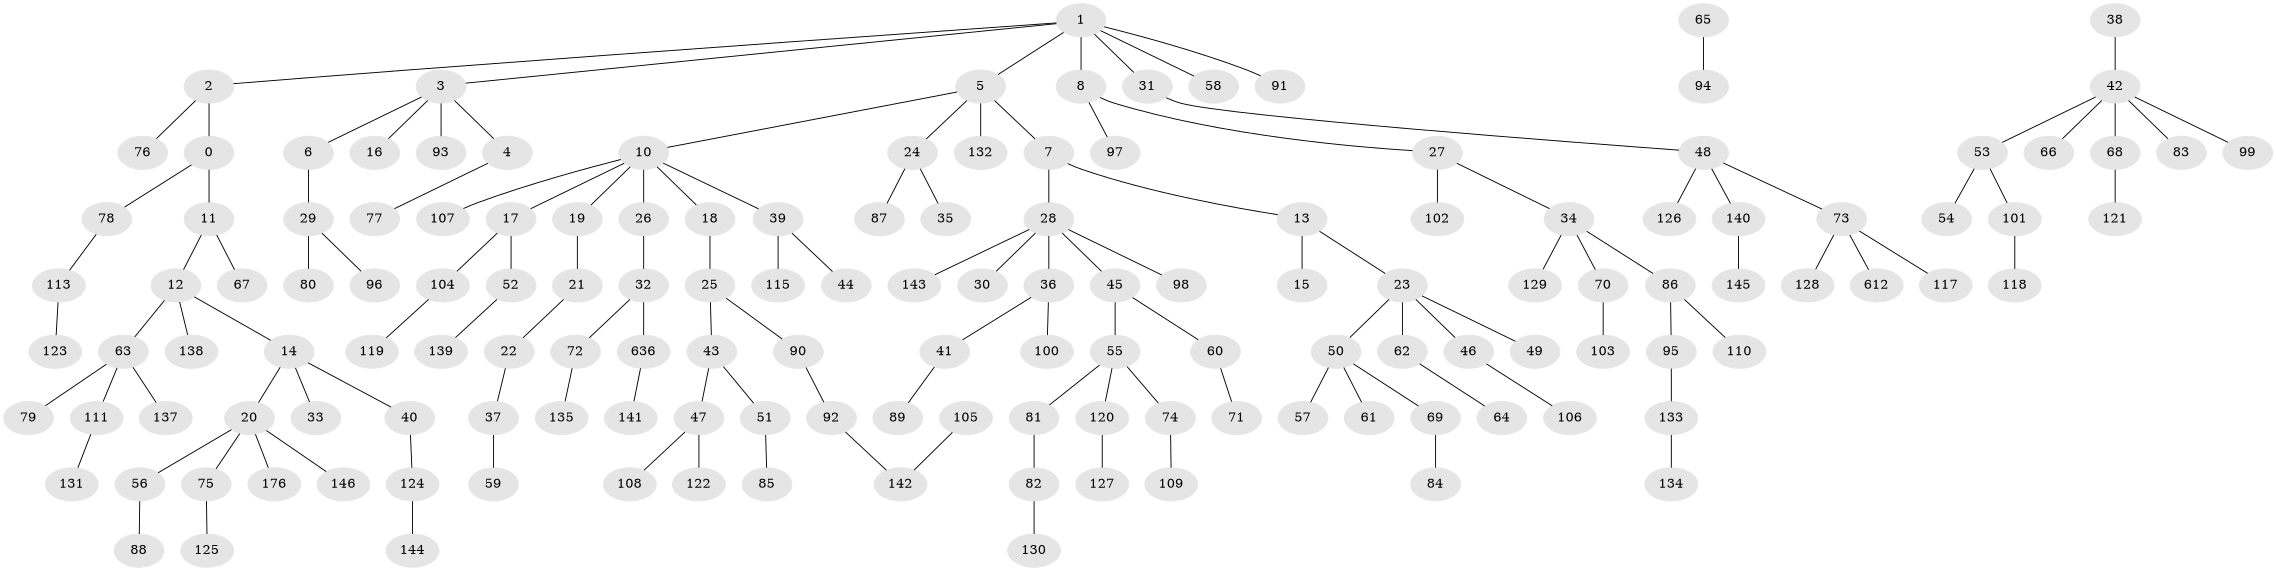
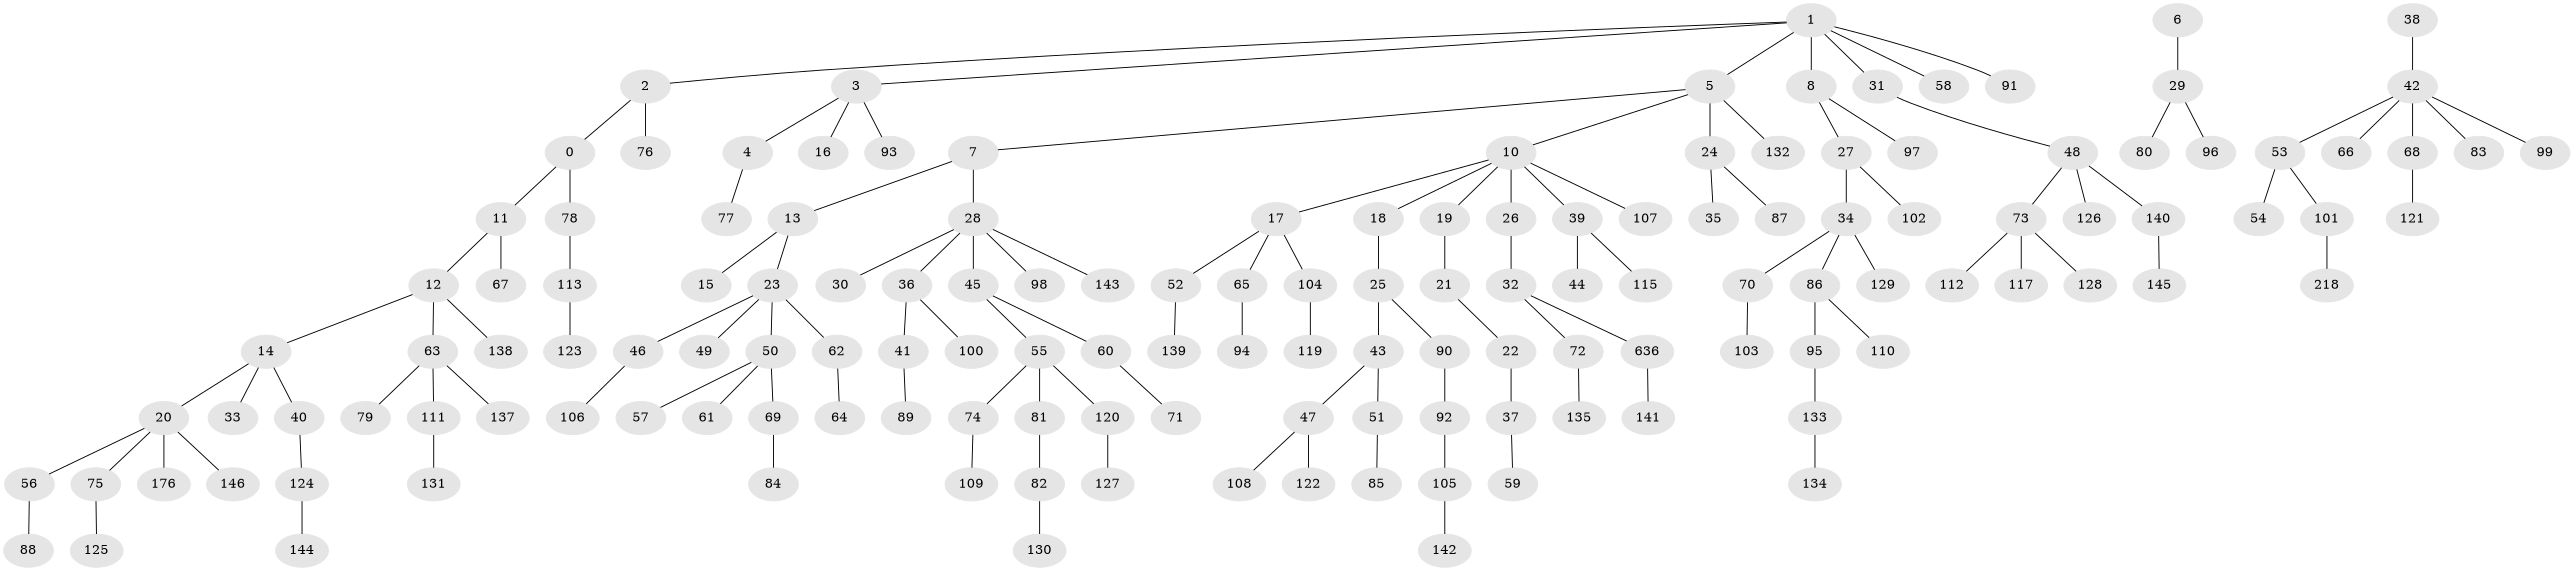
(375, 120) -> none
none -> (1259, 252)
(1877, 285) -> (1952, 285)
(2015, 285) -> (2327, 285)
(866, 451) -> (1445, 451)
